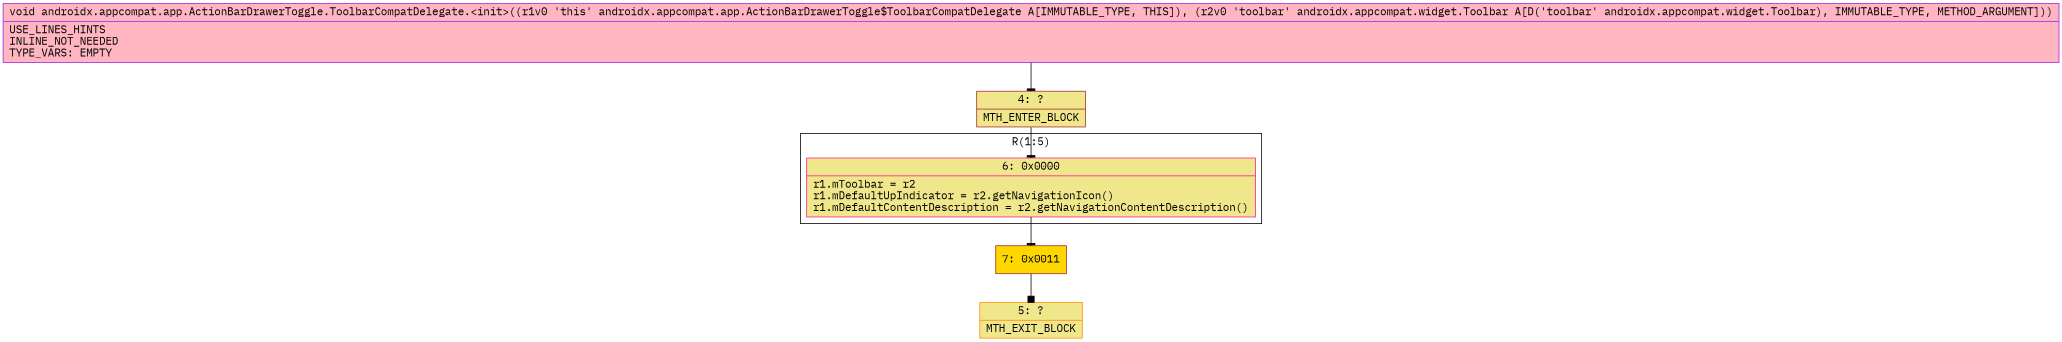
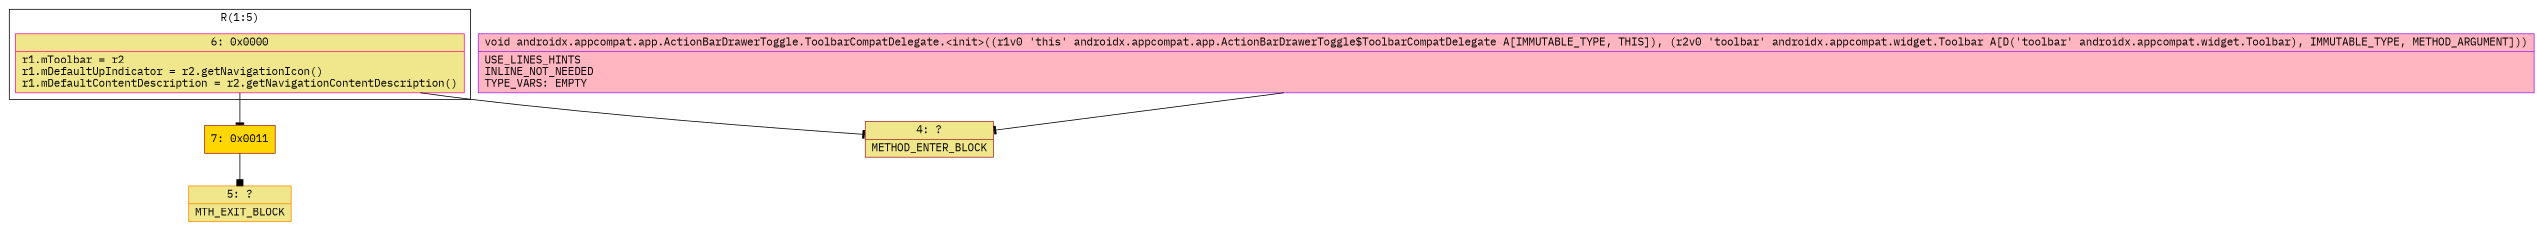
(1031, 118) -> (929, 148)
(1031, 141) -> (640, 117)
